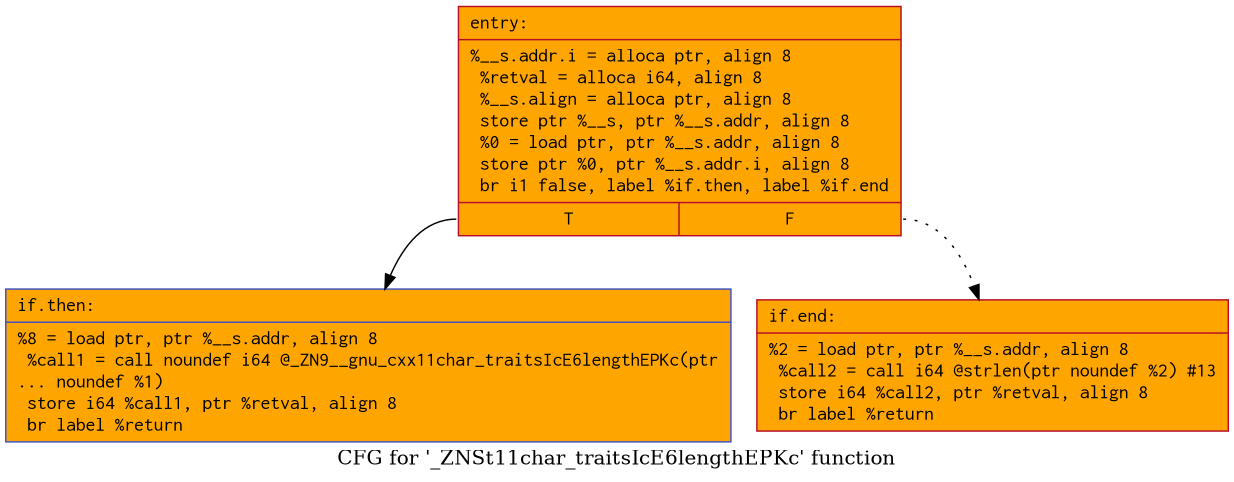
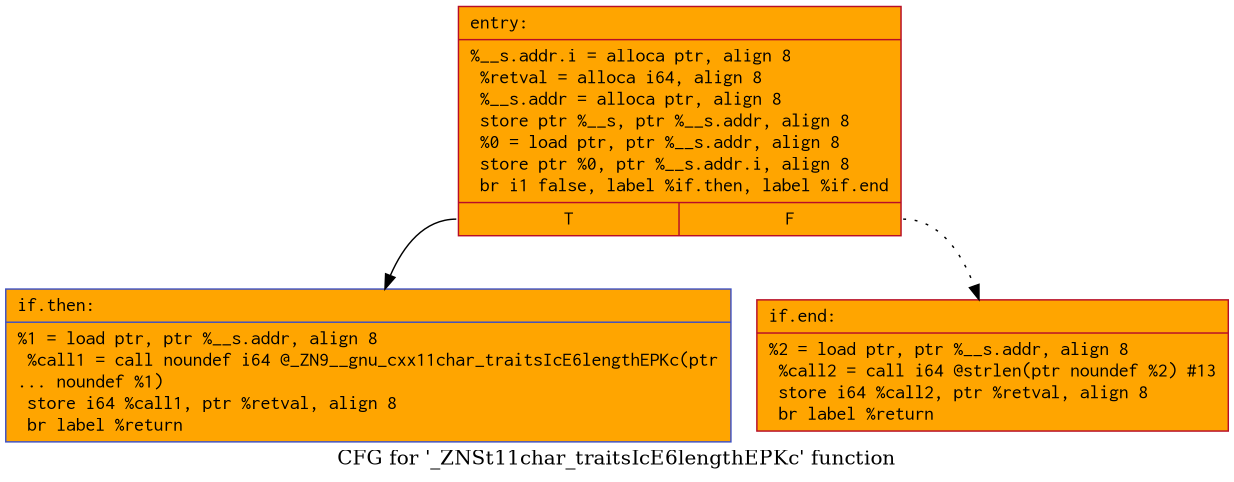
(631, 99) -> (626, 99)
(198, 338) -> (198, 338)
